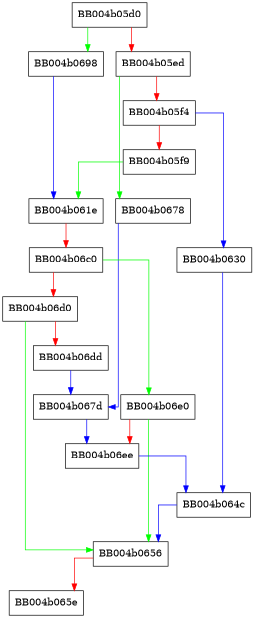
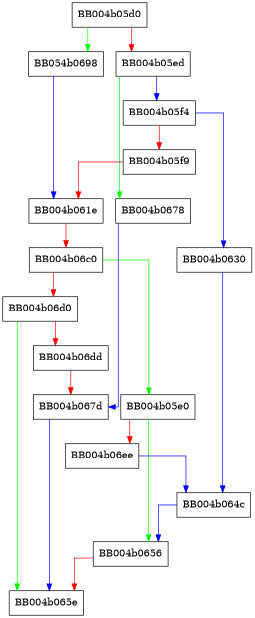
(66, 64) -> (66, 64)
(157, 85) -> (157, 85)
(86, 162) -> (86, 162)
(71, 379) -> (71, 379)
(158, 407) -> (158, 407)
(87, 428) -> (49, 502)
(25, 466) -> (17, 453)
